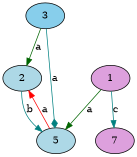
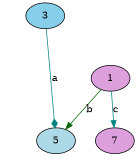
(22, 78) -> none
(90, 110) -> (90, 110)
